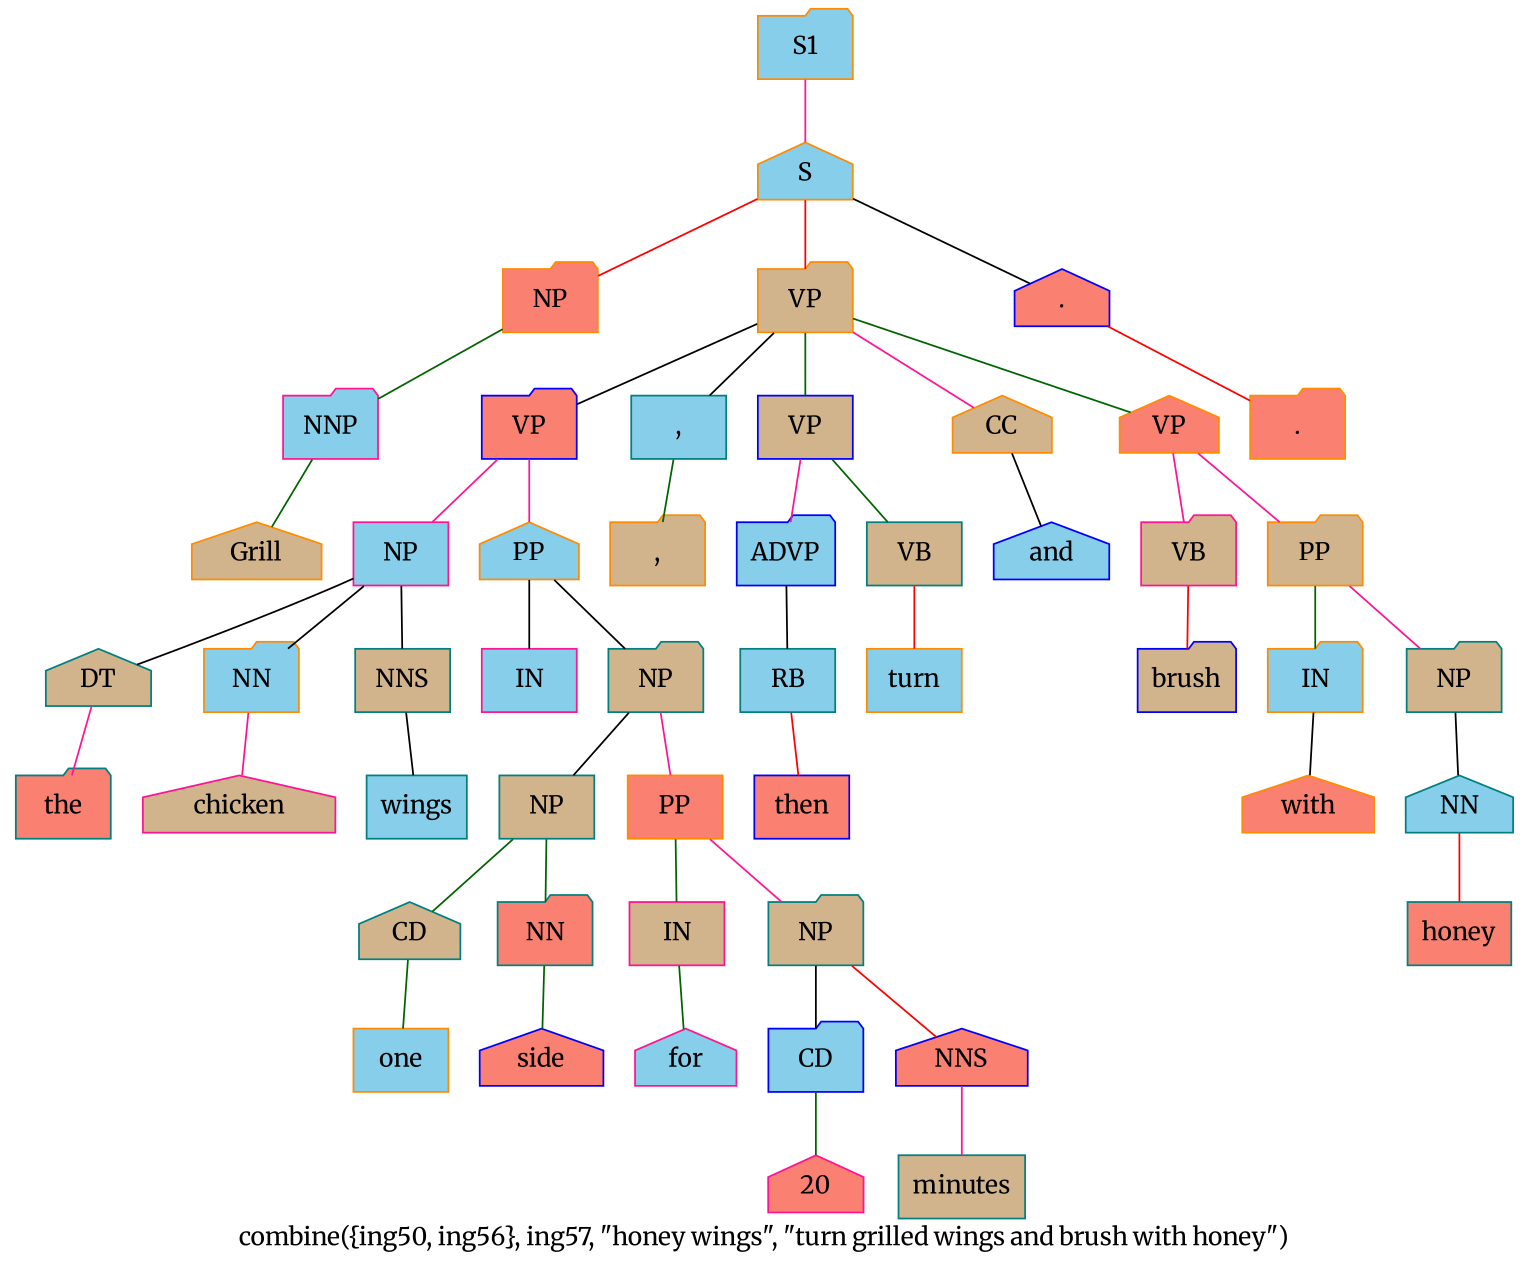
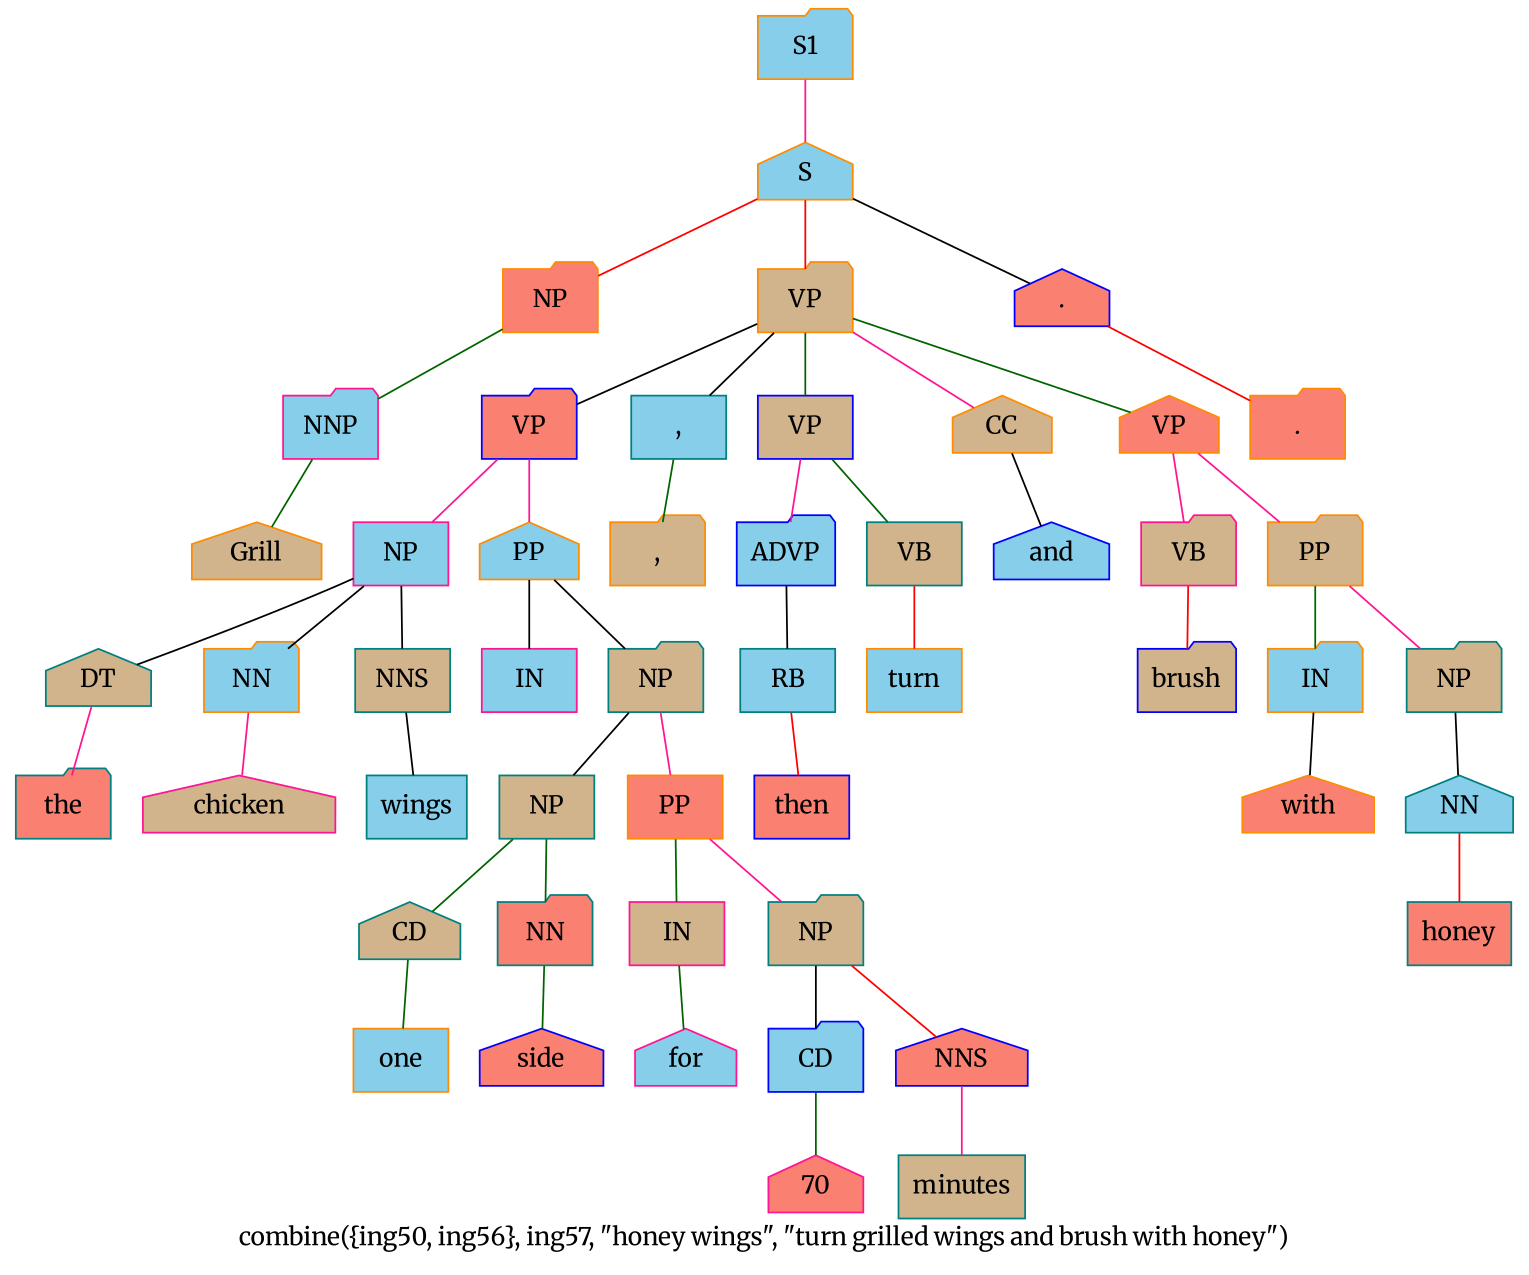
(816, 1187) -> (816, 1187)
